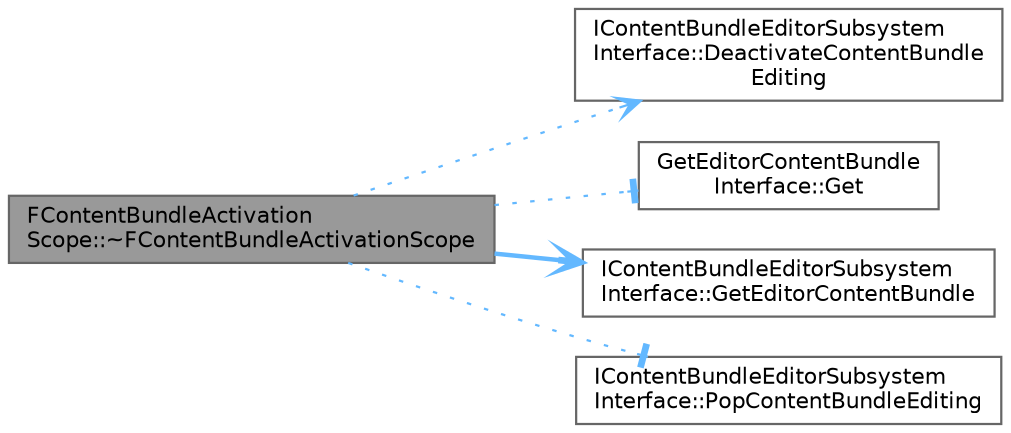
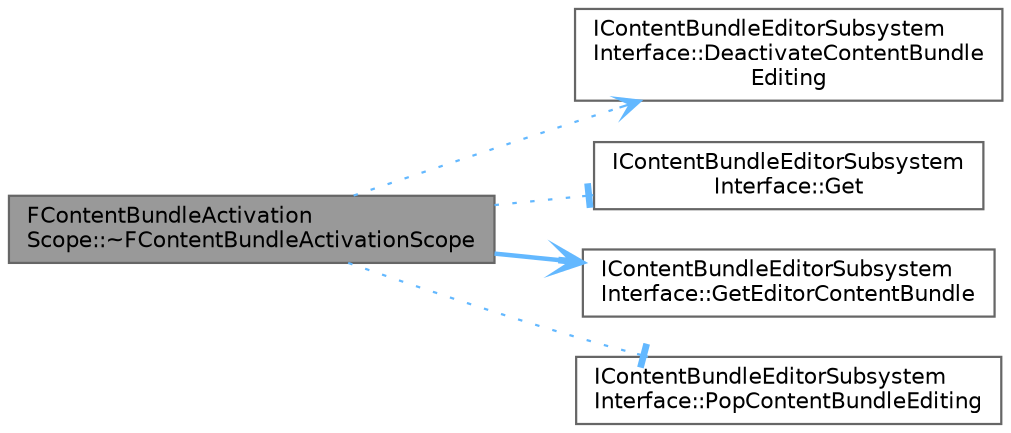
(789, 176) -> (789, 176)
